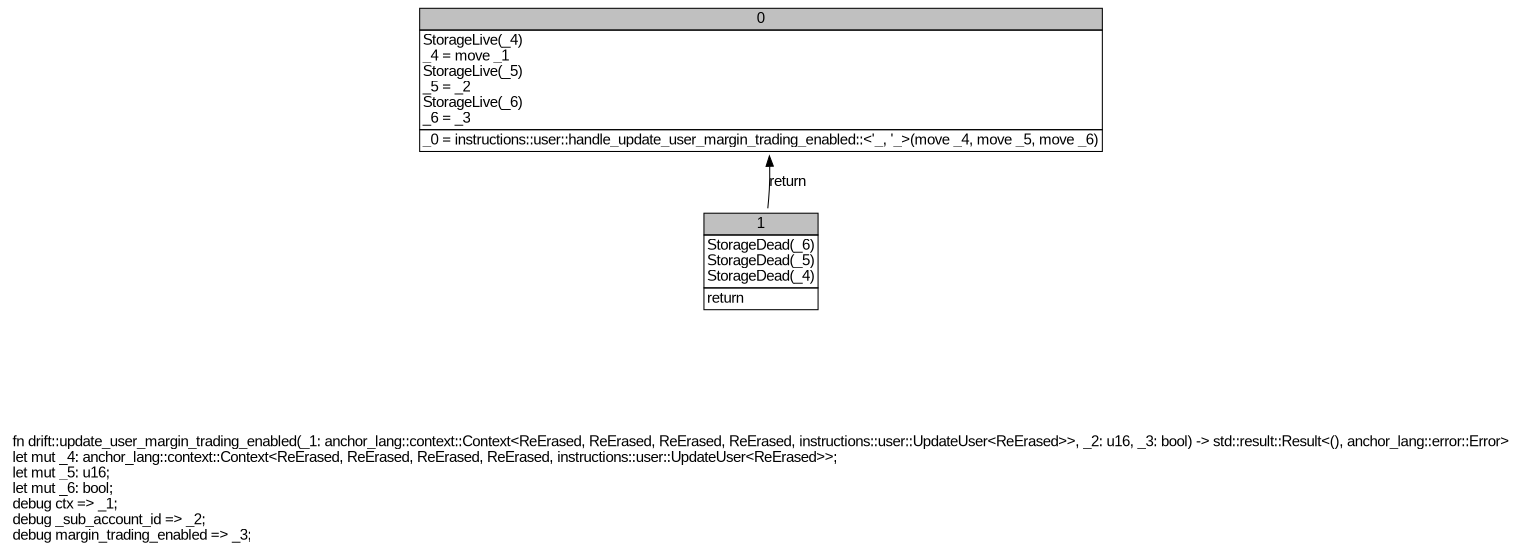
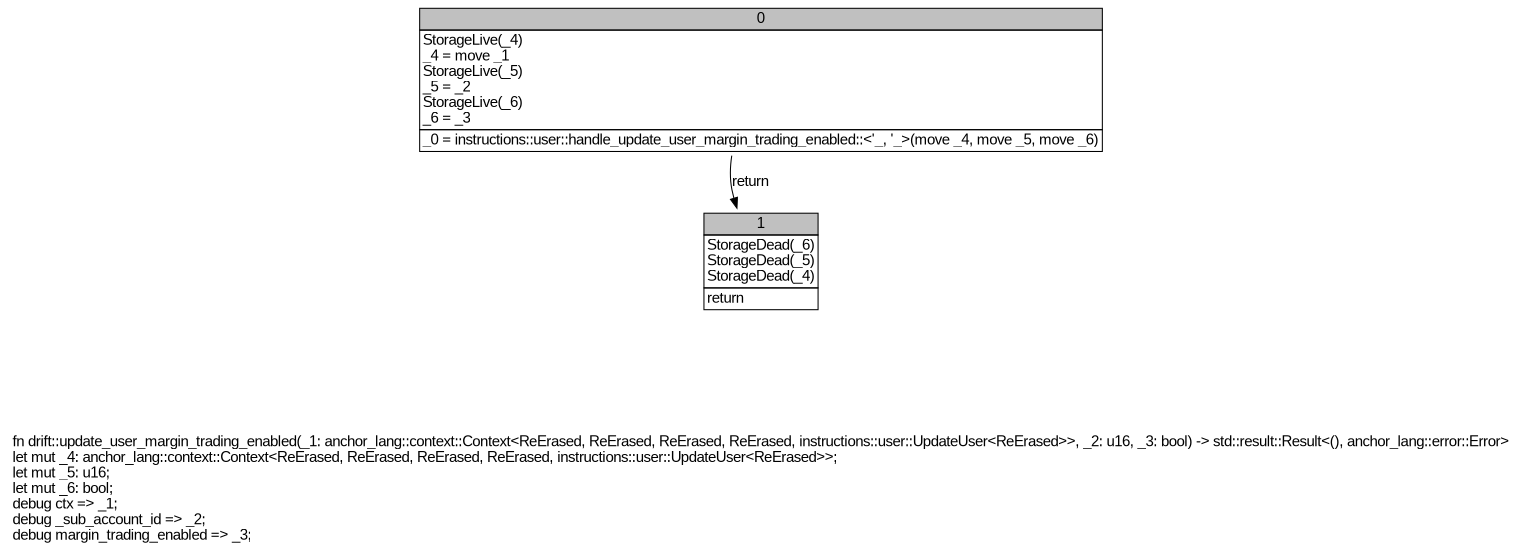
(769, 187) -> (730, 177)
